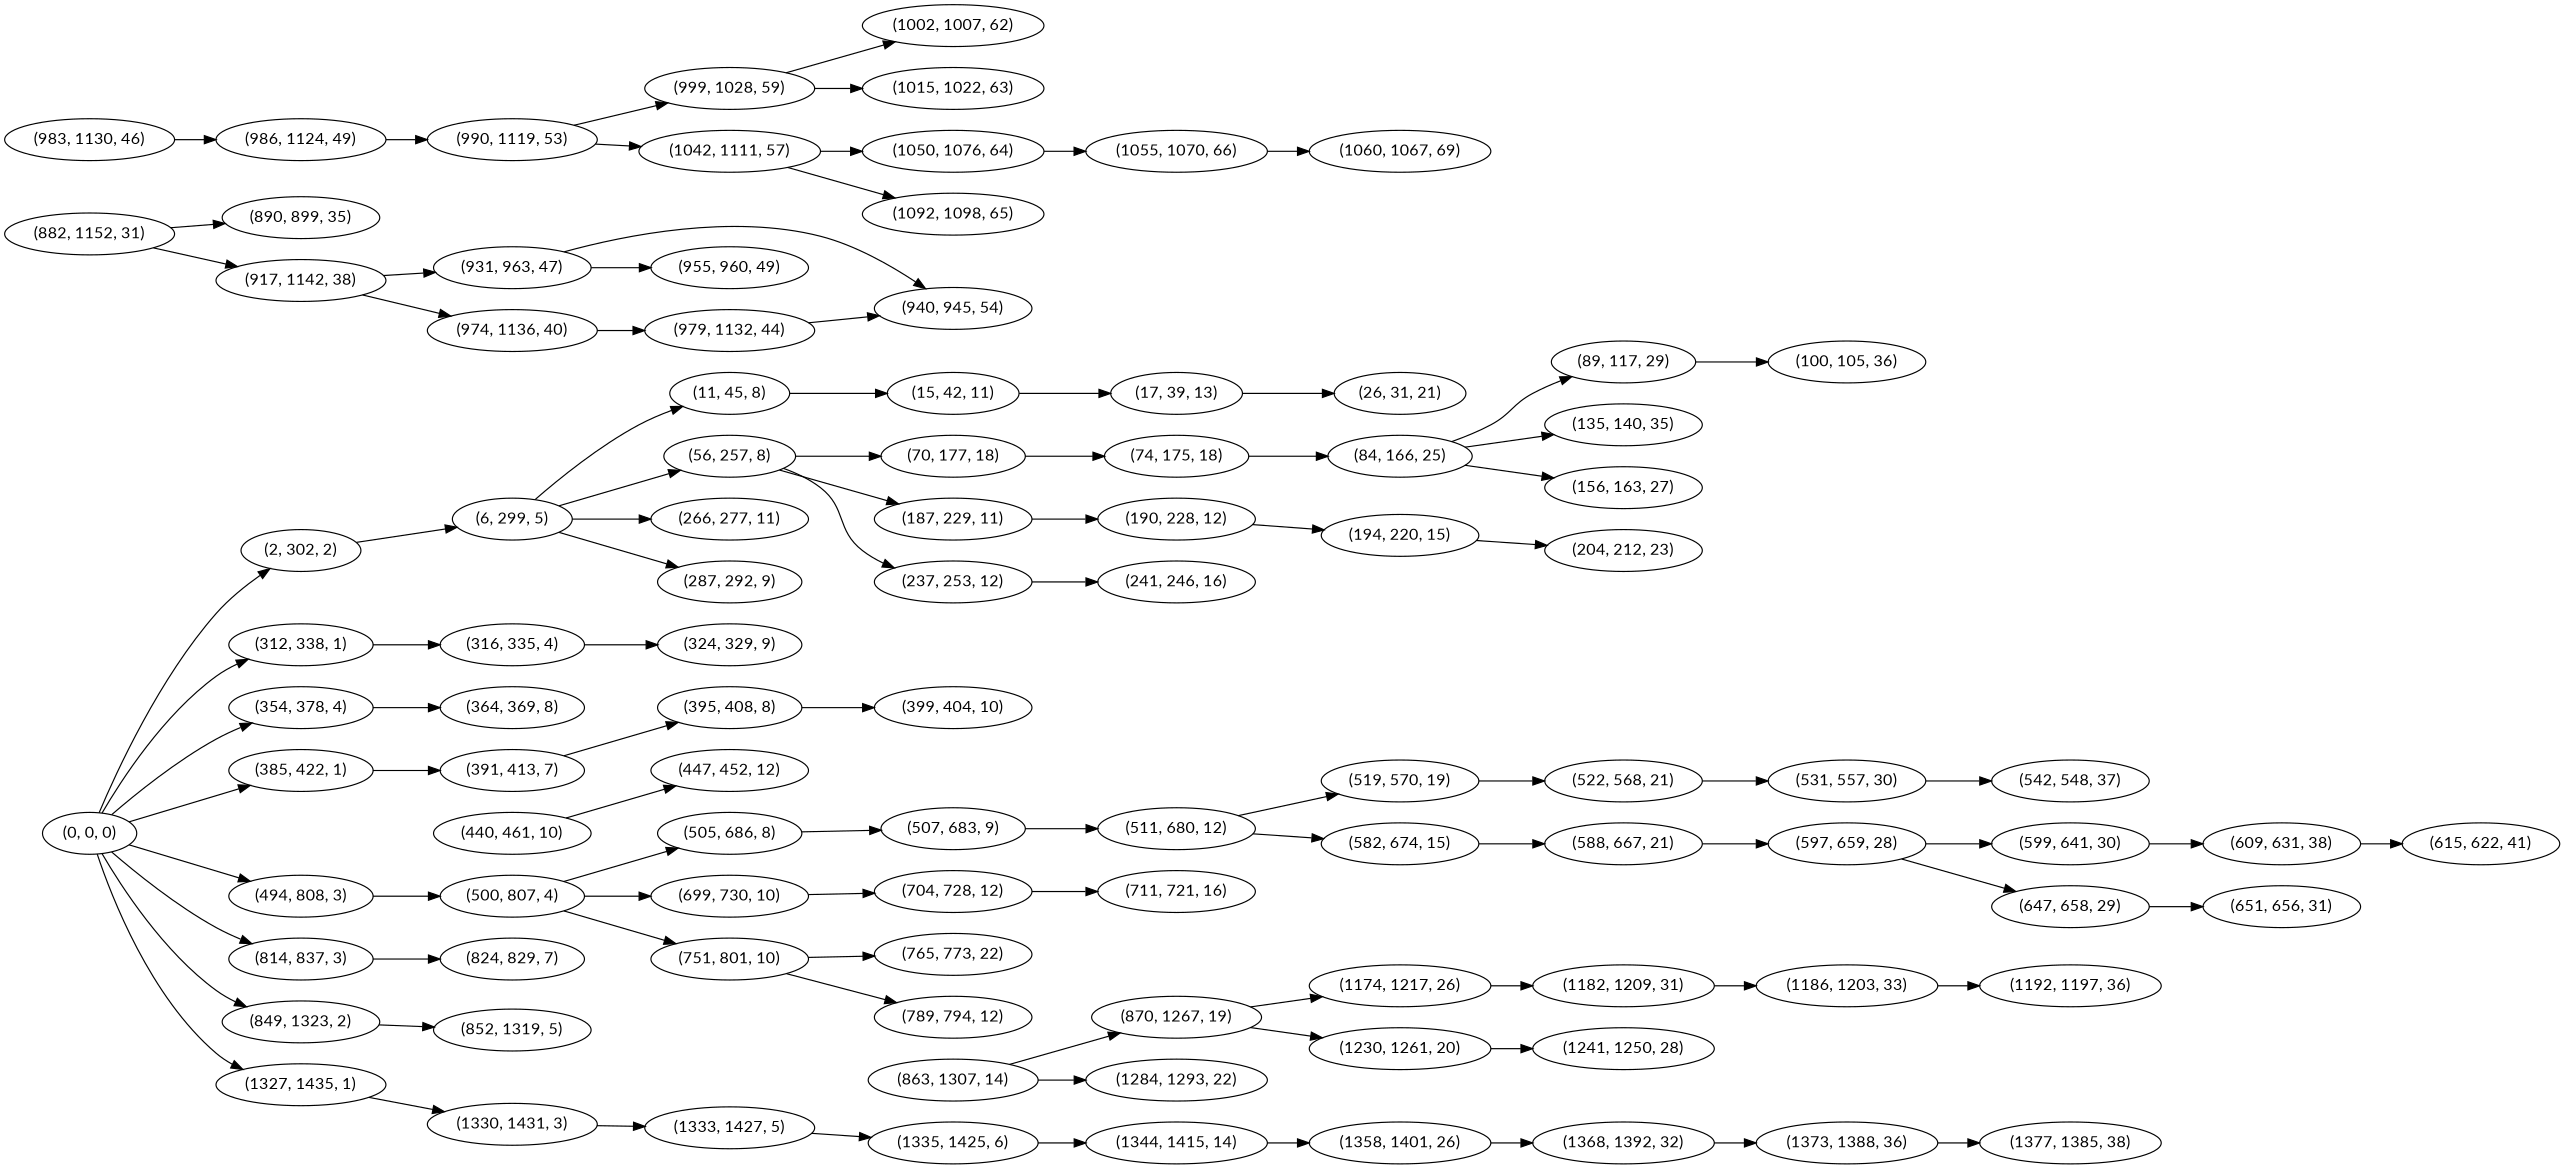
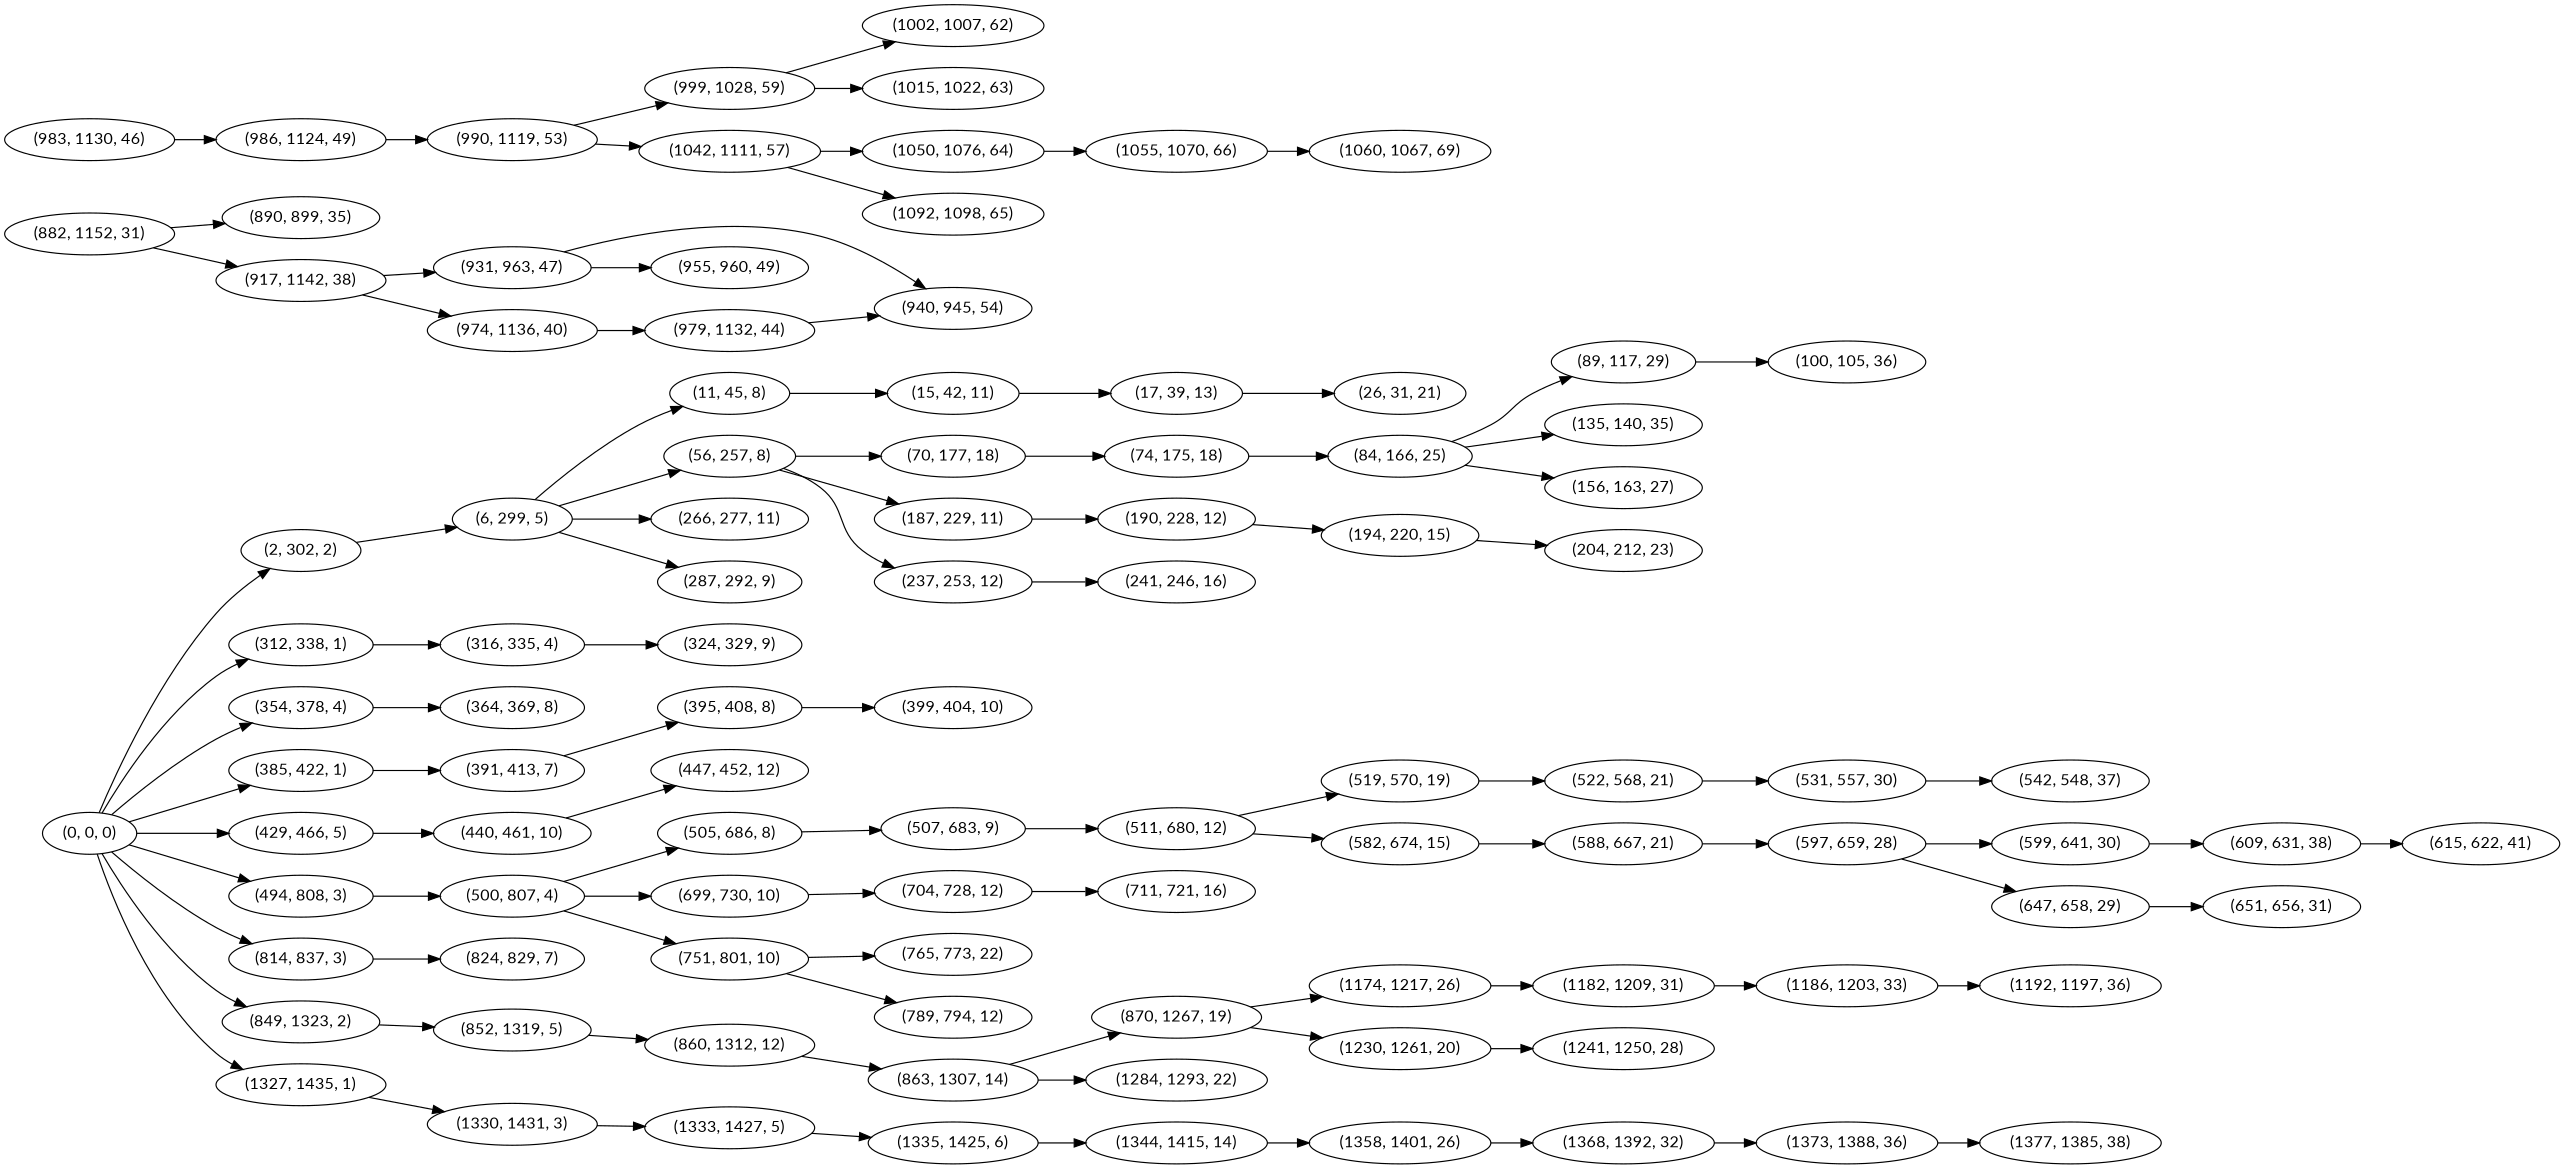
none -> (301, 833)
none -> (730, 1045)
